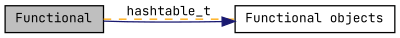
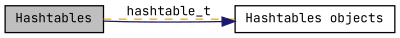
(54, 19) -> (54, 19)
(315, 19) -> (315, 19)
